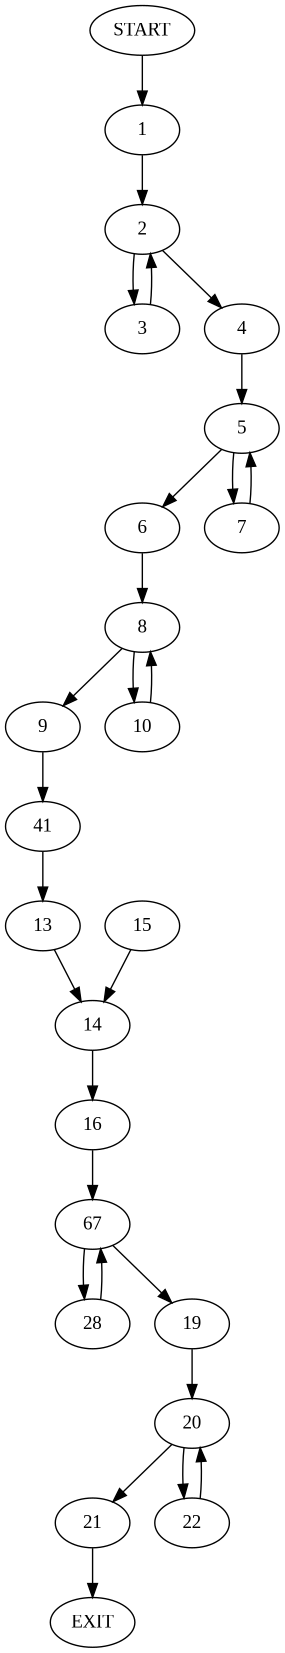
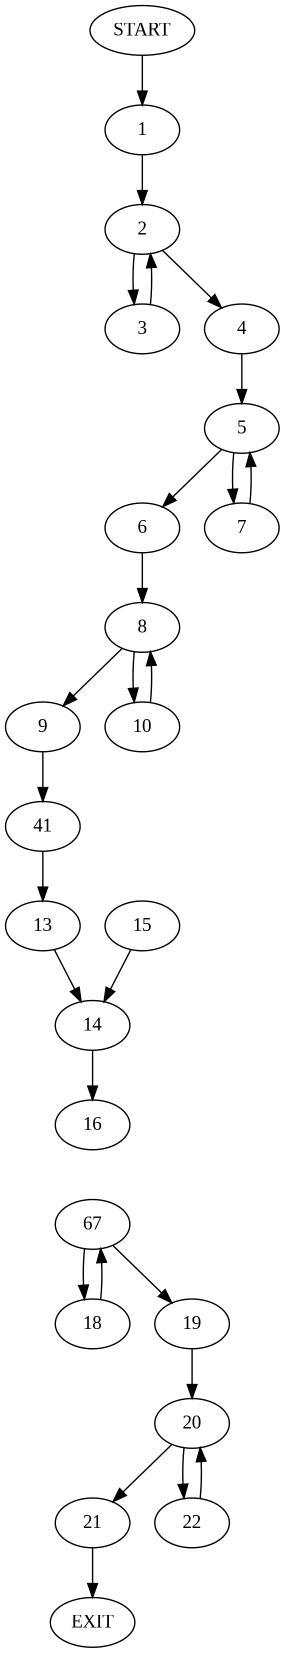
(93, 1168) -> none
(93, 1324) -> (93, 1324)
